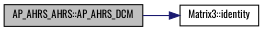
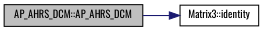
(73, 16) -> (73, 16)
